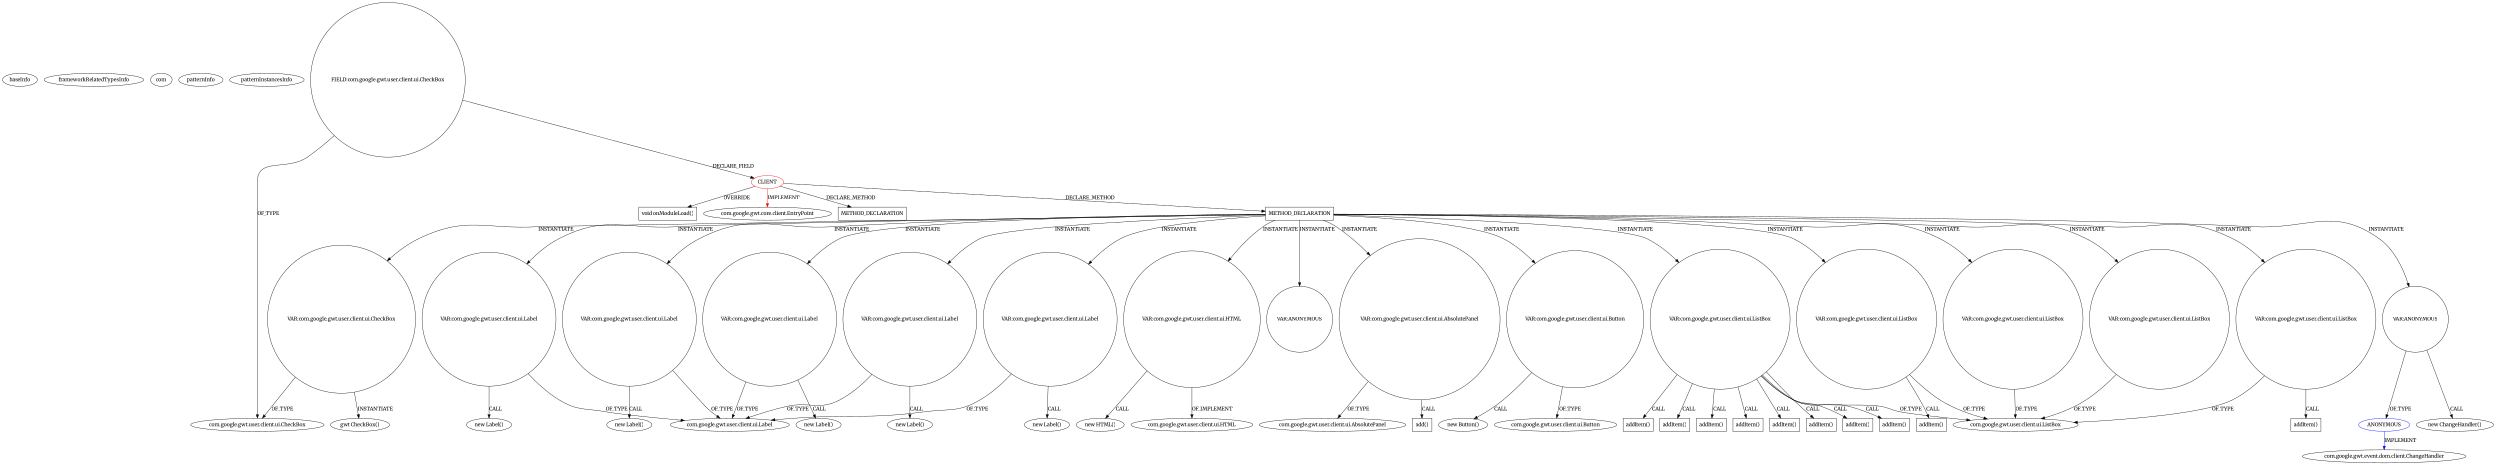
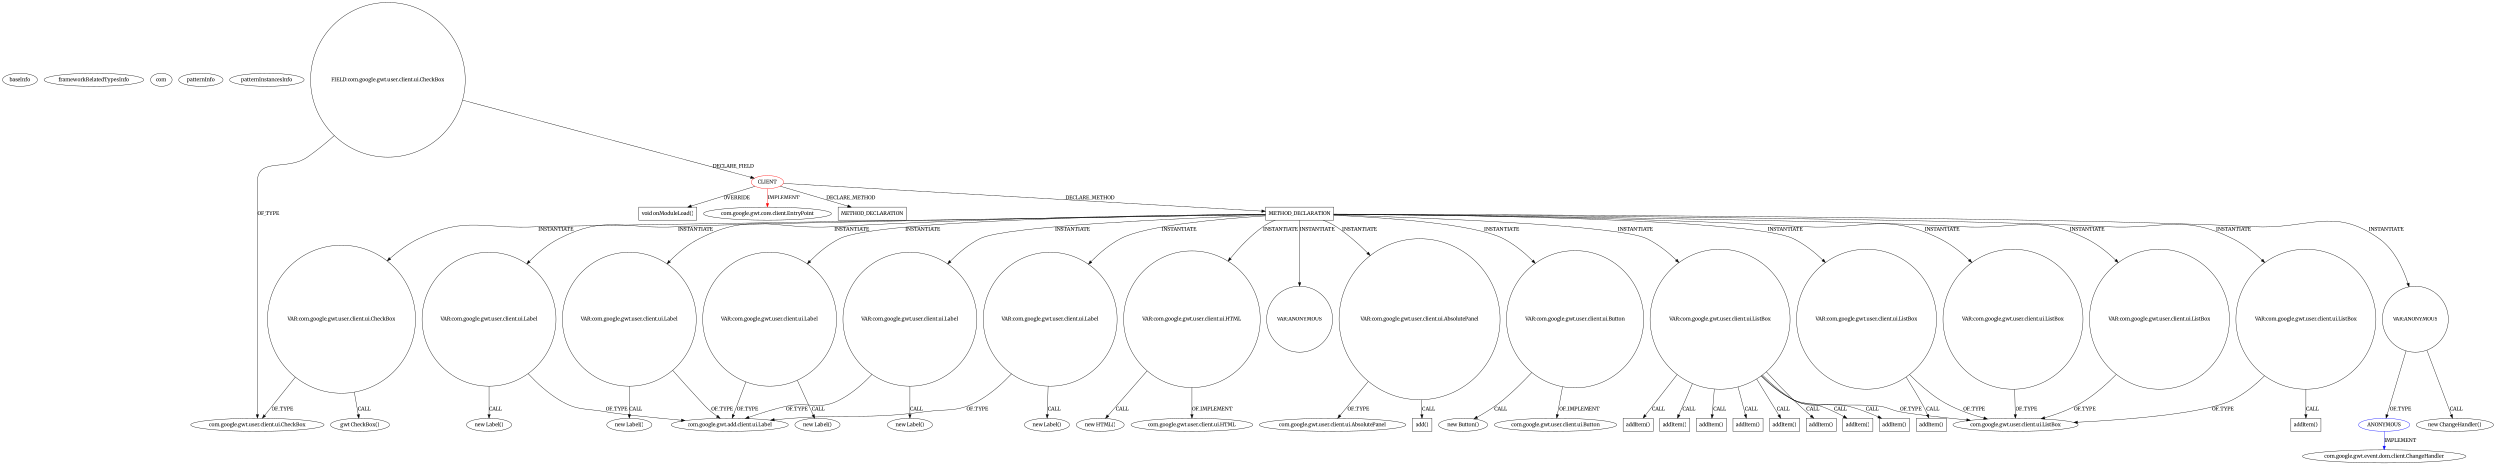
(375, 409) -> (365, 409)
(1570, 409) -> (1579, 409)
(730, 425) -> (730, 425)
